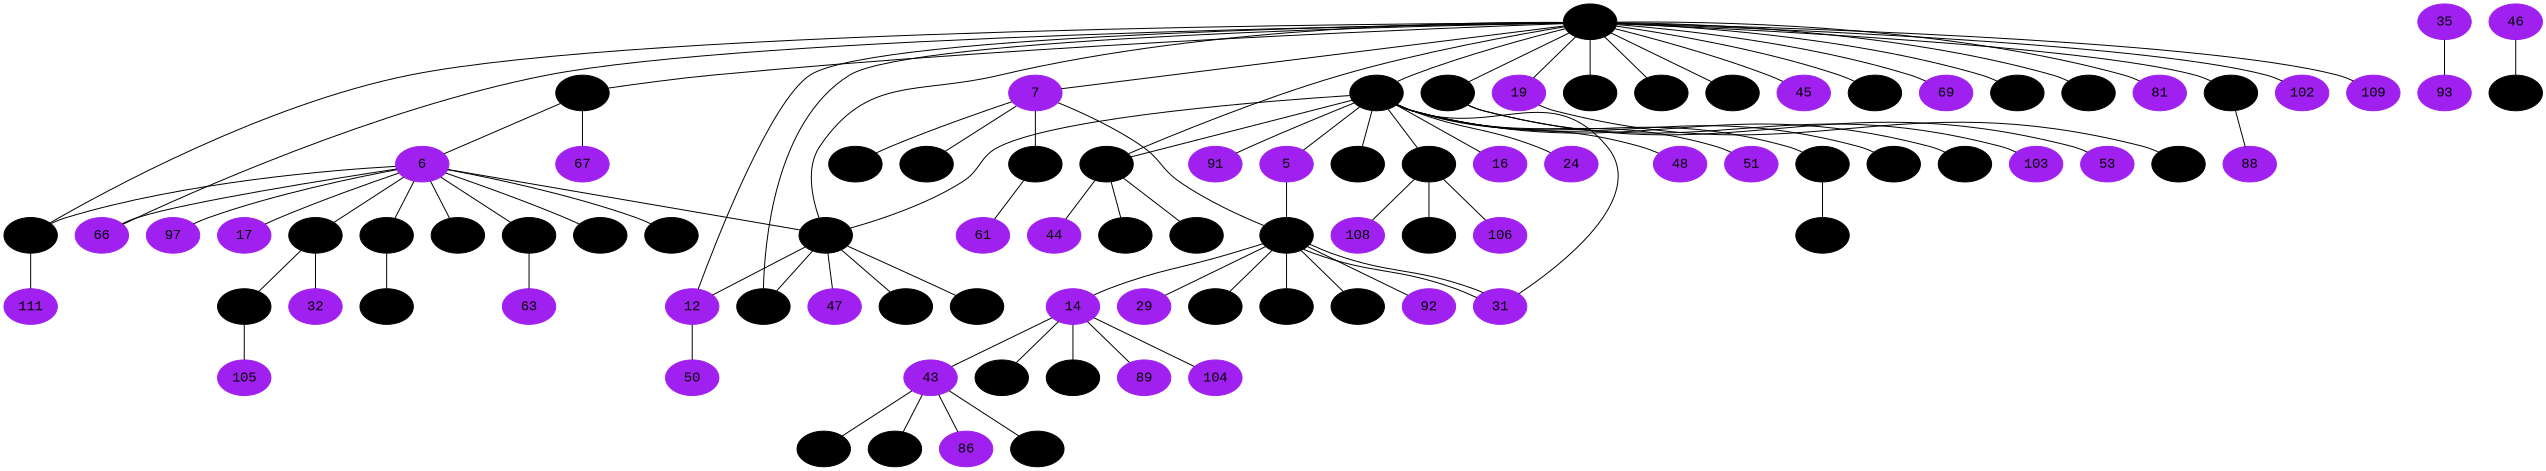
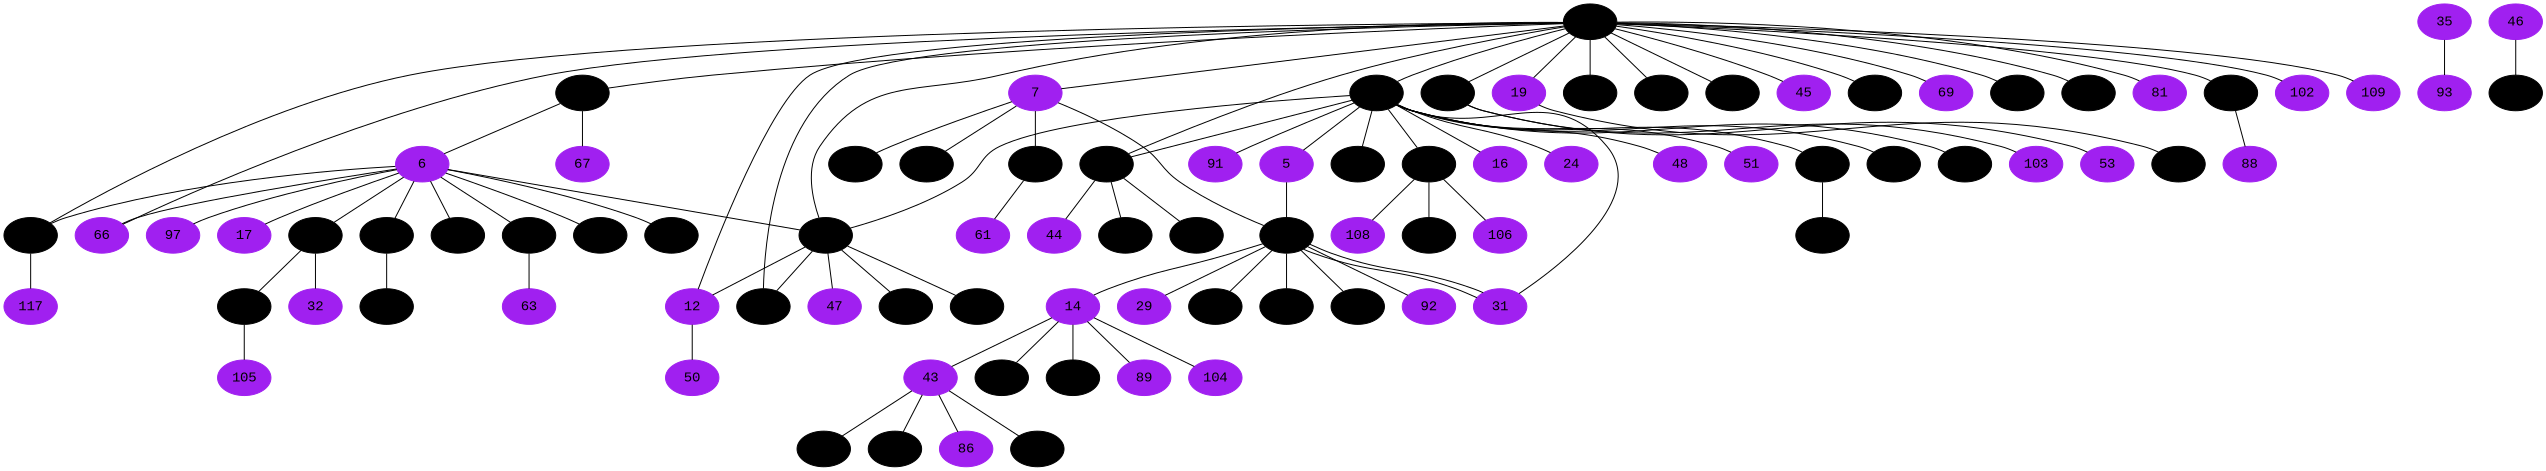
(31, 307) -> (31, 307)
